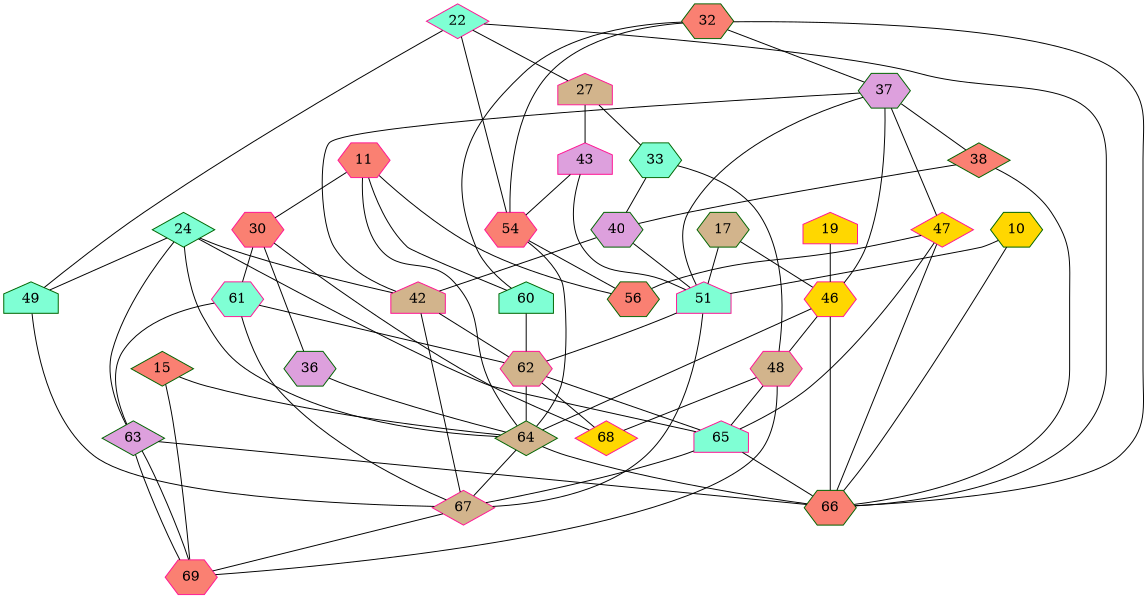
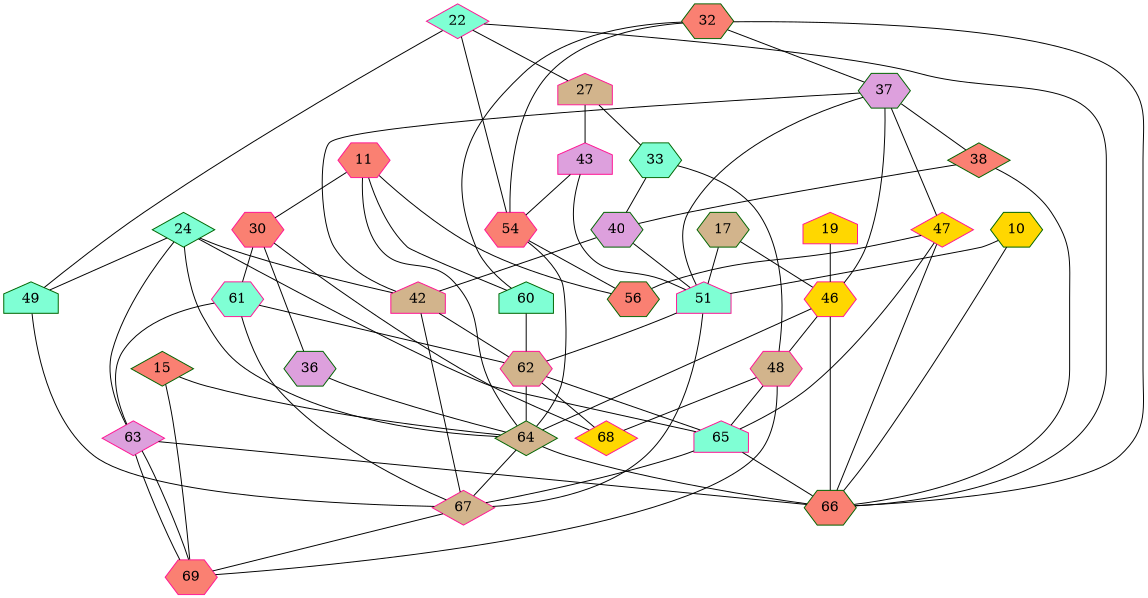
(133, 438) -> (133, 438)
